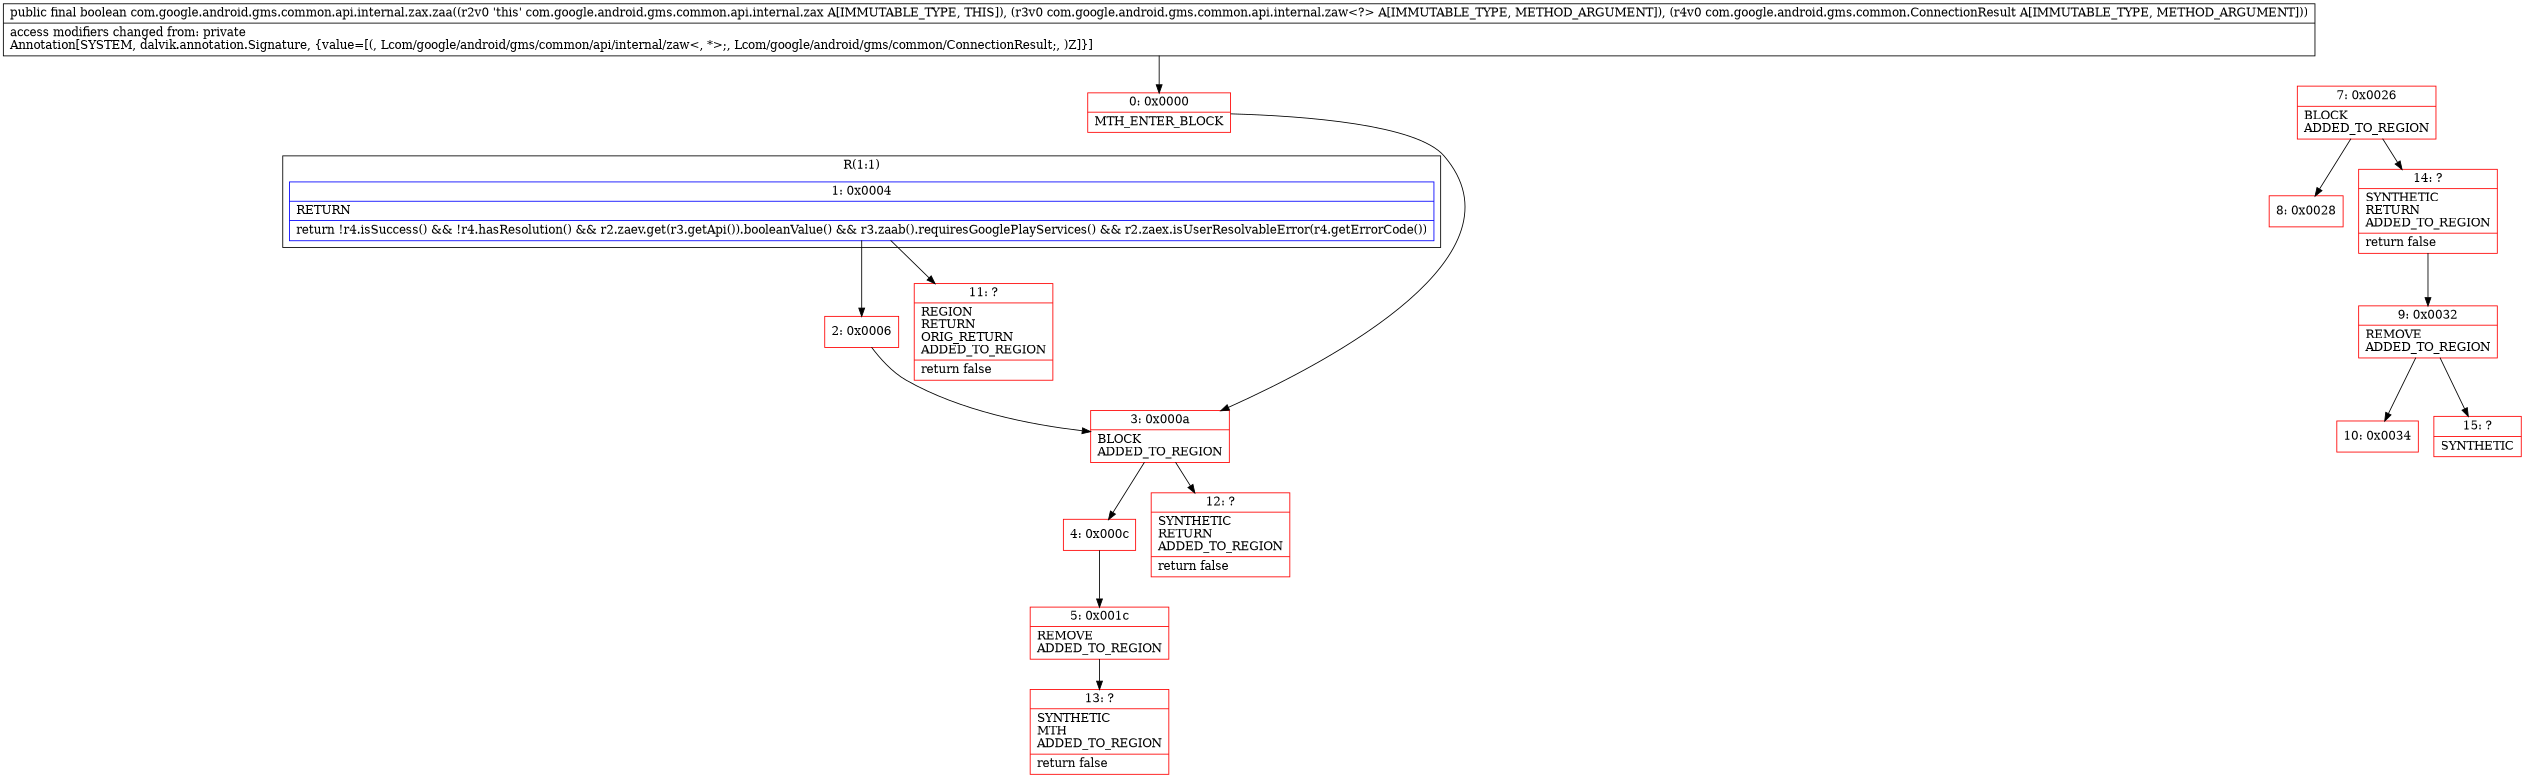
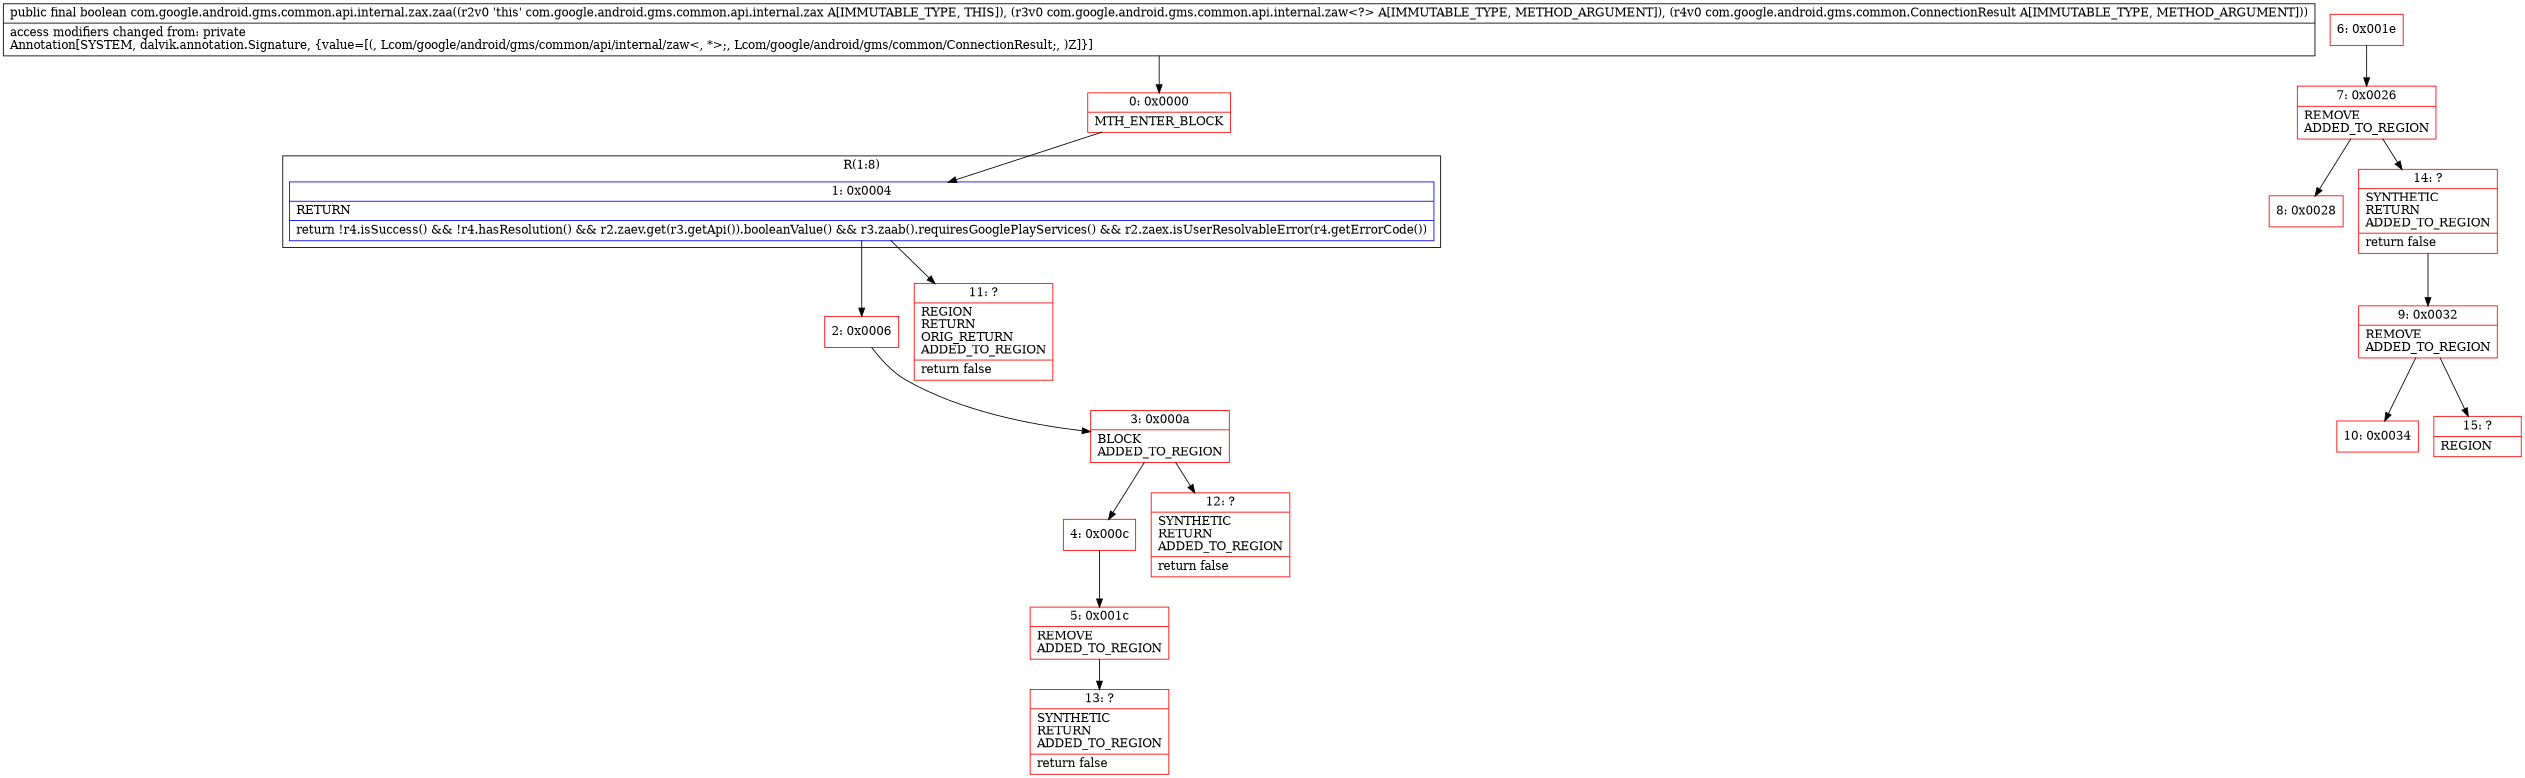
none -> (2367, 30)
(2326, 116) -> (2332, 116)
(862, 166) -> (862, 166)
(1461, 230) -> (1047, 150)
(2478, 446) -> (2466, 446)
(1052, 731) -> (1064, 731)
